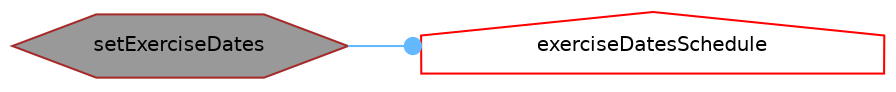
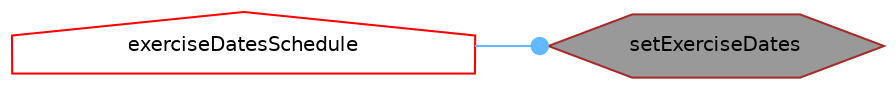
(376, 46) -> (503, 46)
